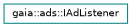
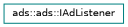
(66, 14) -> (64, 14)
